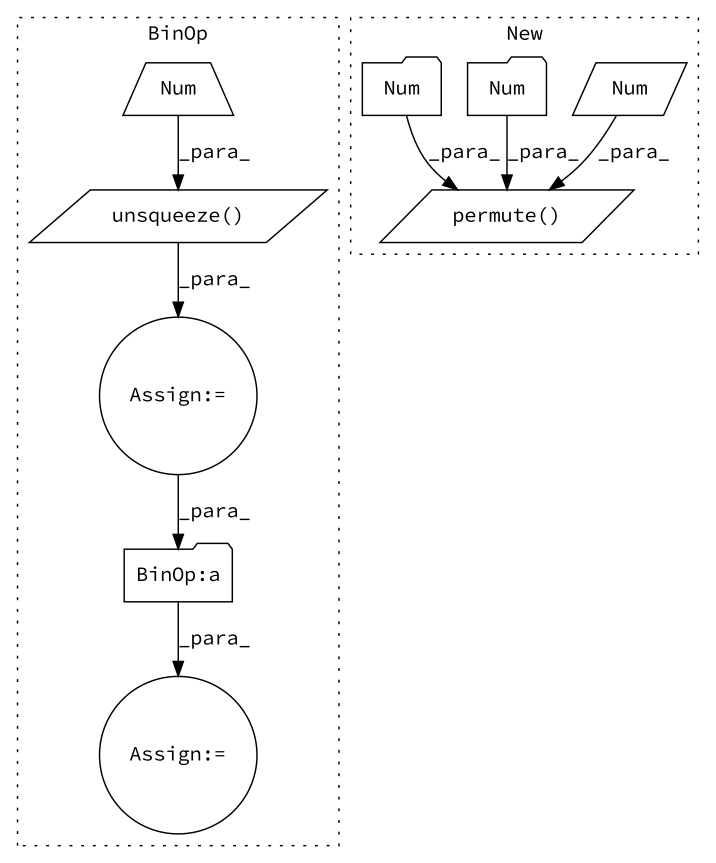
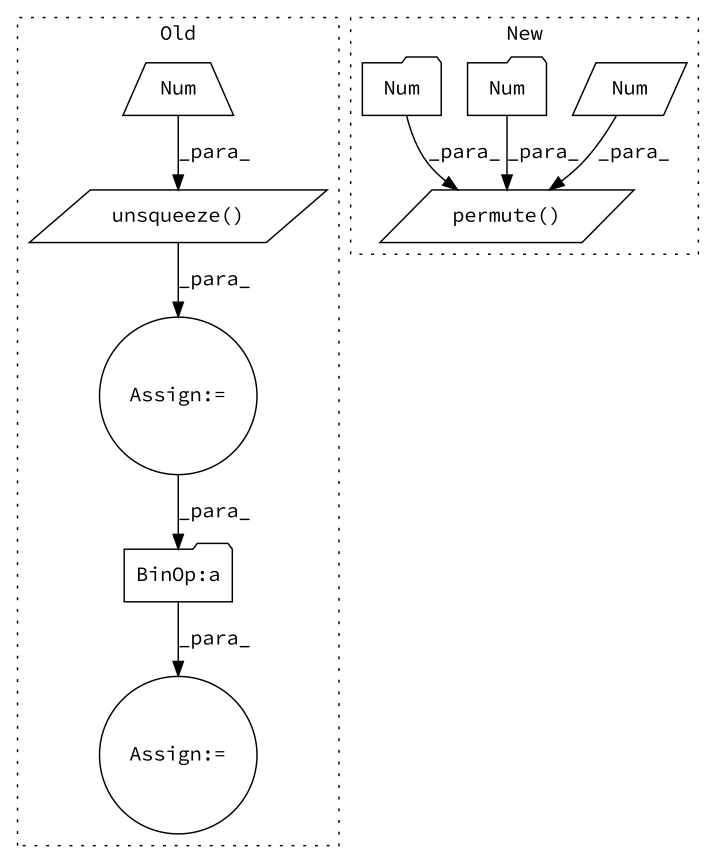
(178, 34) -> (178, 34)
